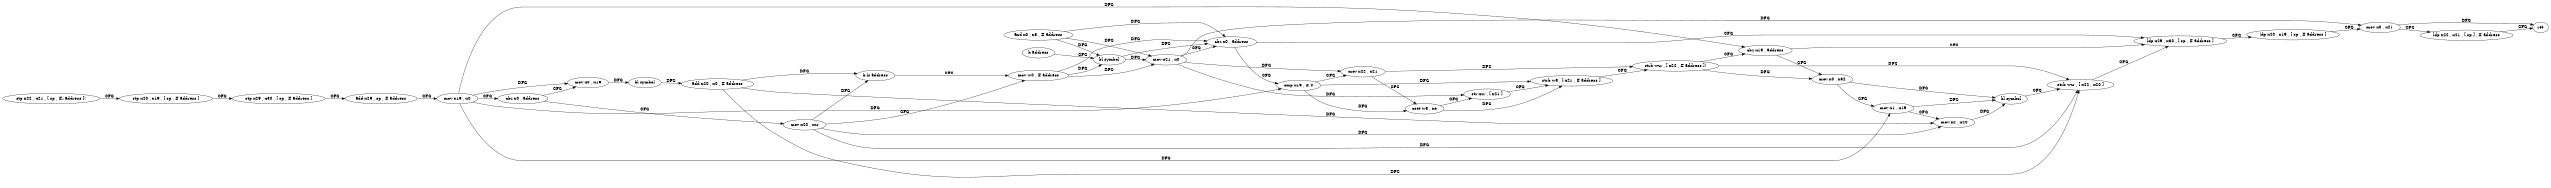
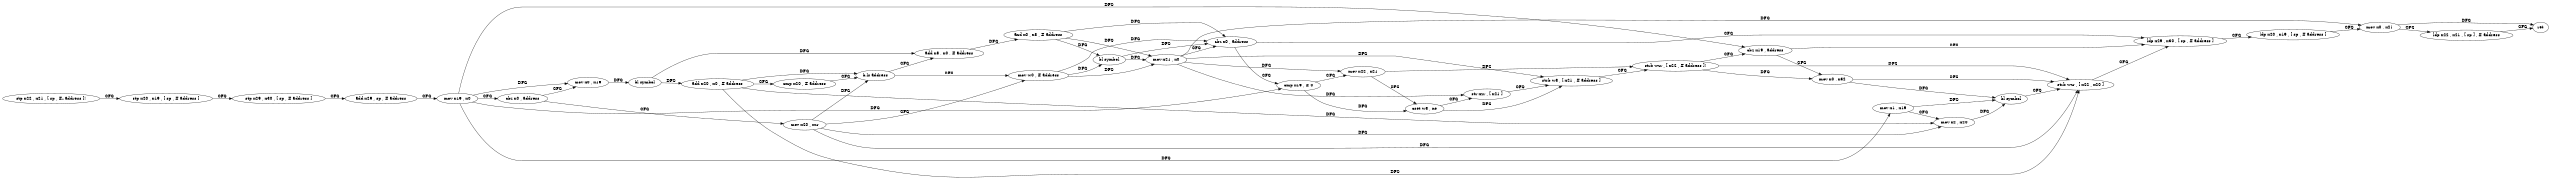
none -> (949, 53)
(1038, 53) -> none
(1424, 83) -> (1364, 56)
none -> (805, 84)
(1853, 98) -> (1952, 79)
